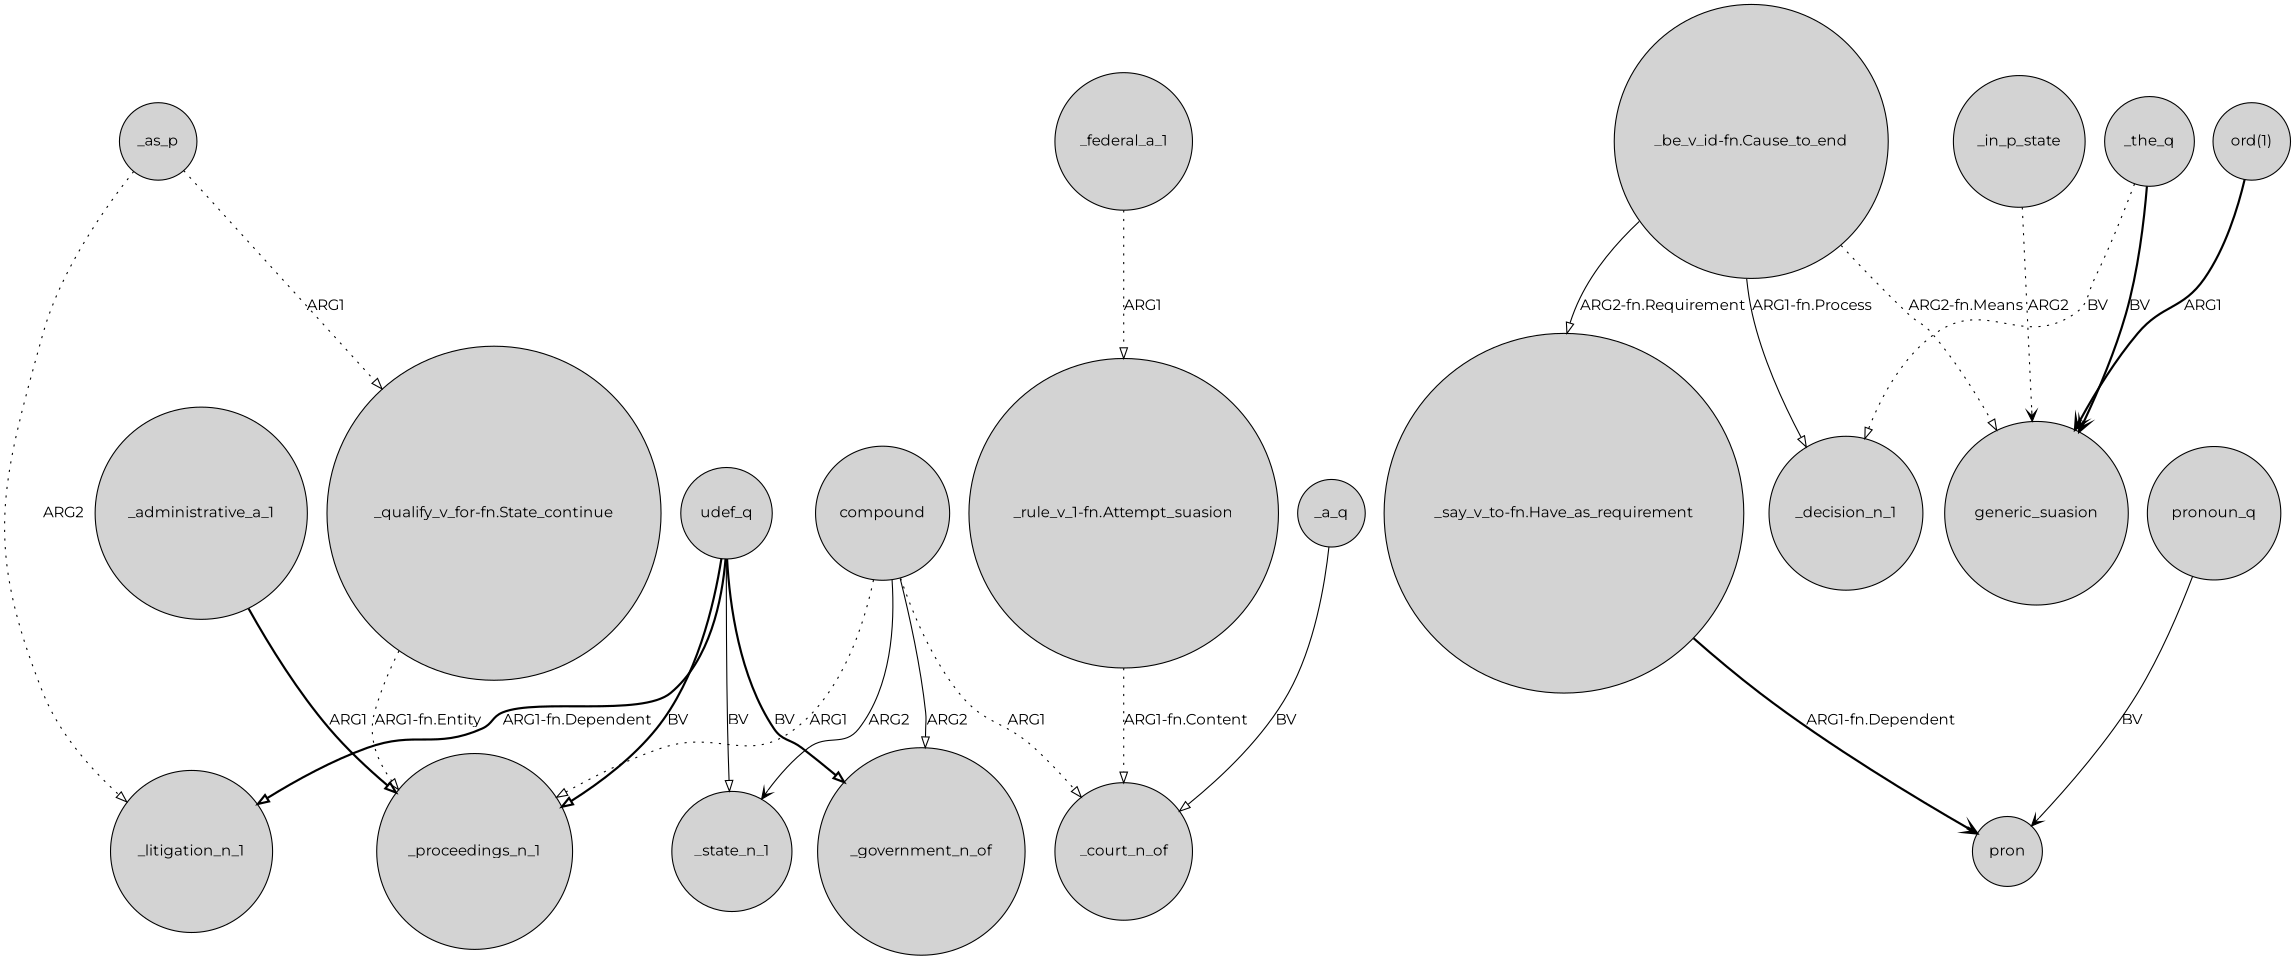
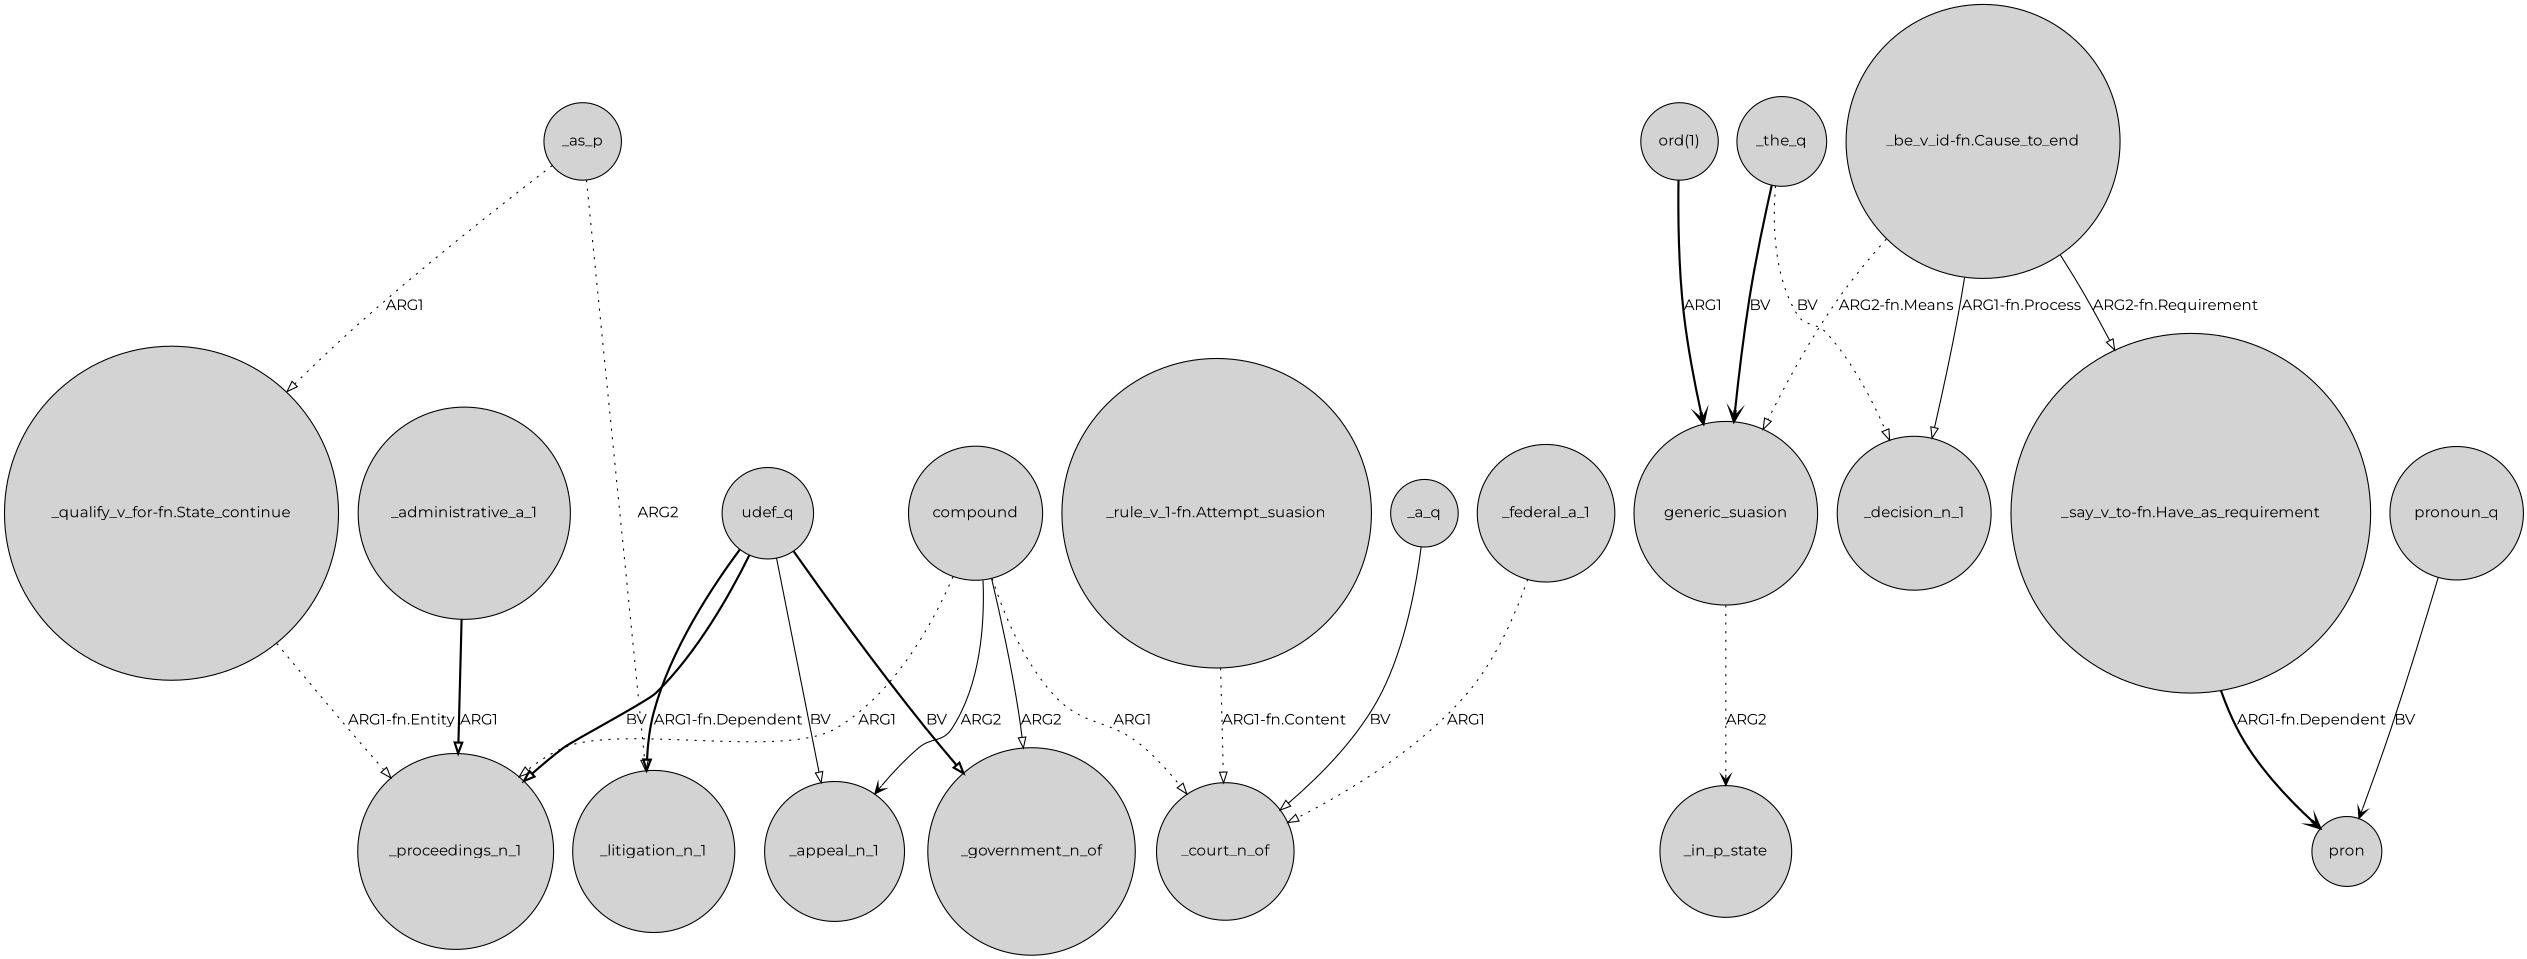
(1124, 279) -> (1439, 723)
(2027, 309) -> (1726, 690)
(732, 851) -> (835, 851)
